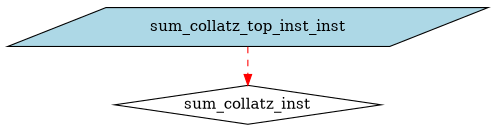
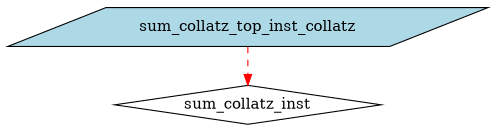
(248, 27) -> (248, 27)
